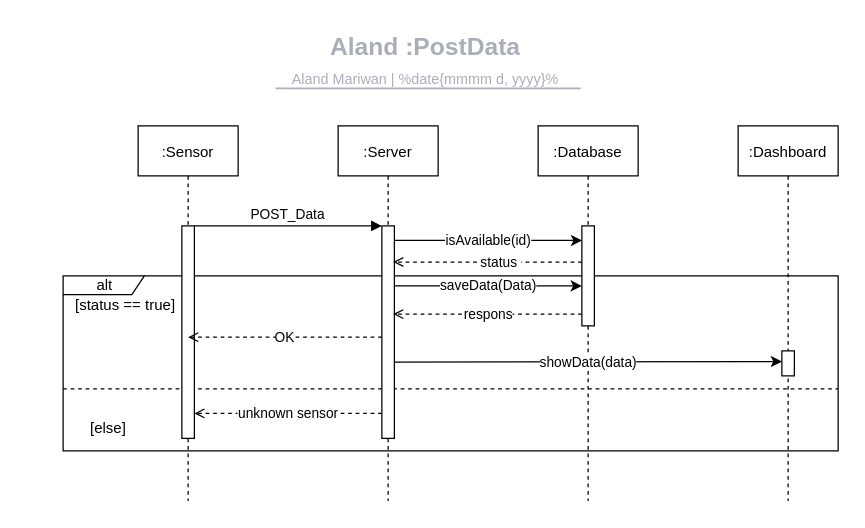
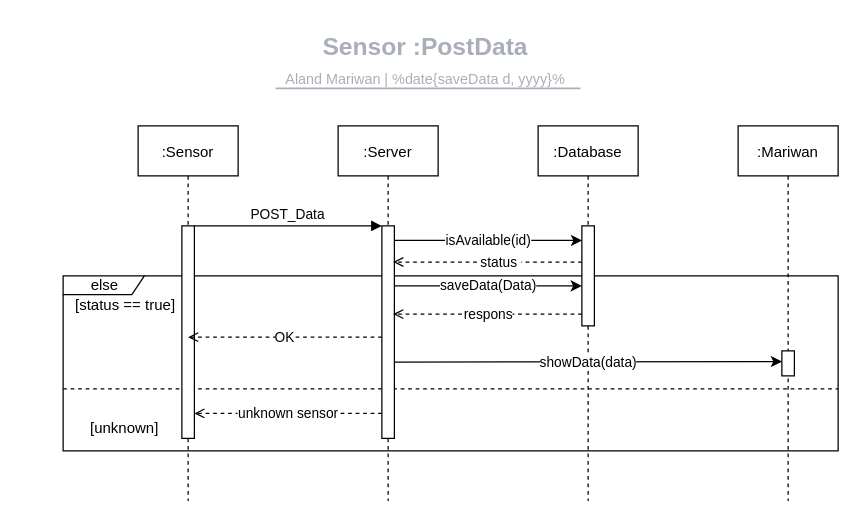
(426, 47) -> (426, 47)
(426, 74) -> (426, 74)
(788, 151) -> (788, 151)
(105, 286) -> (105, 286)
(113, 428) -> (128, 428)
